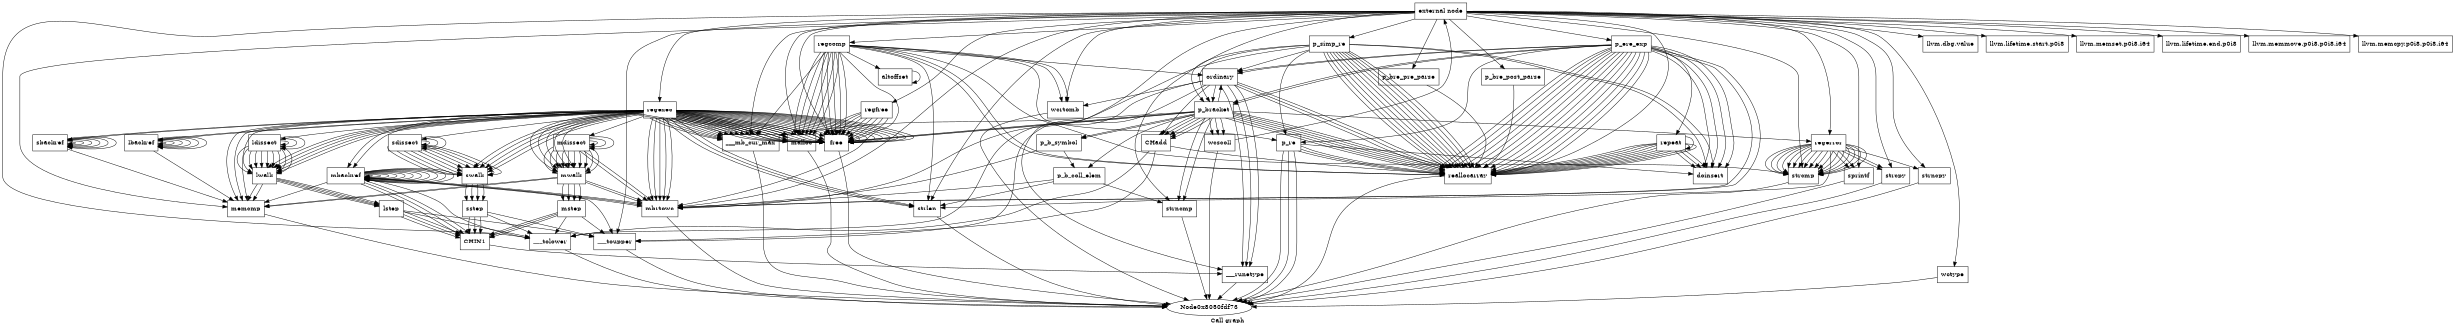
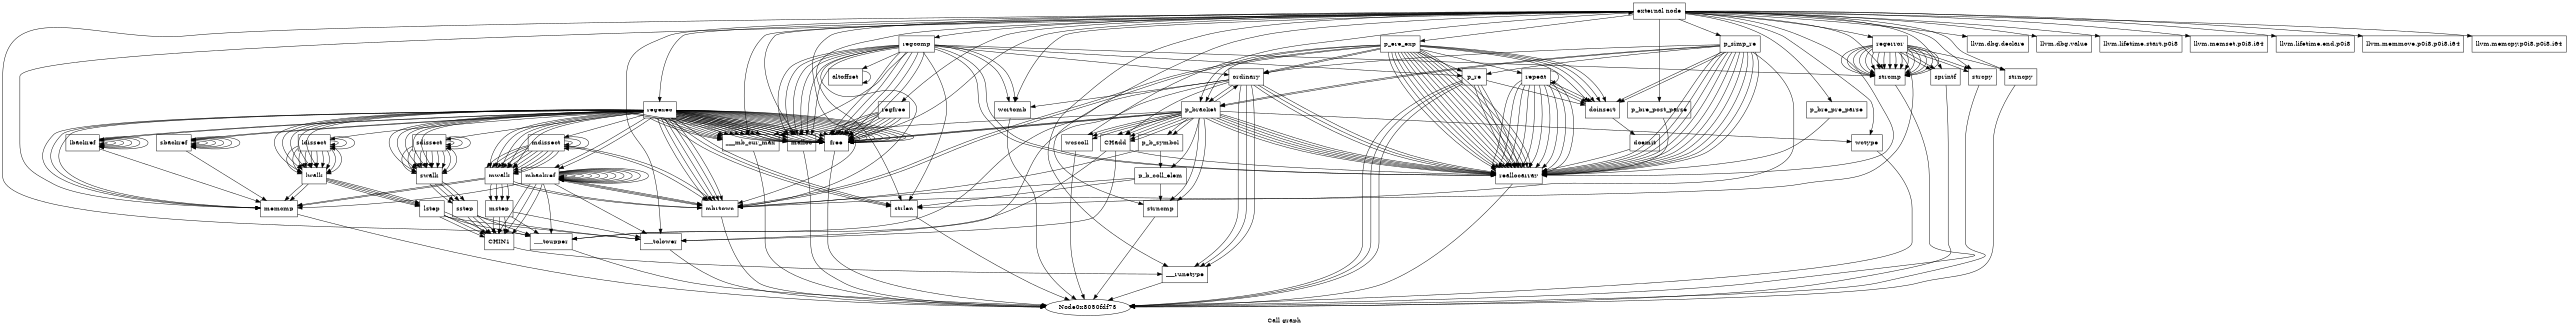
none -> (1998, 44)
(1491, 124) -> (1581, 129)
none -> (1645, 143)
